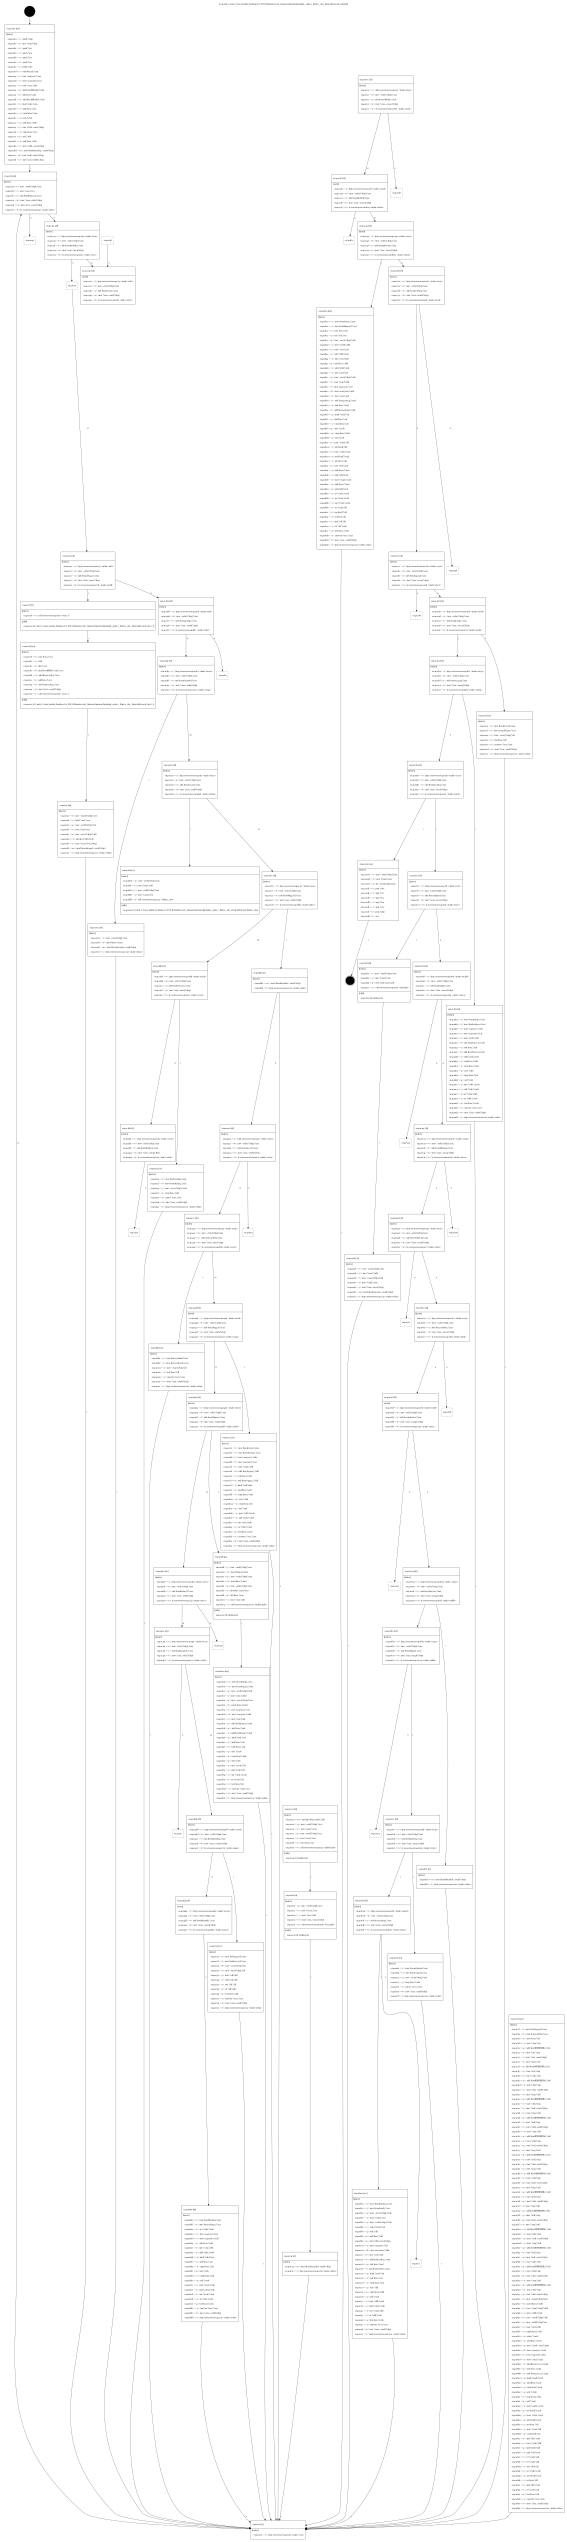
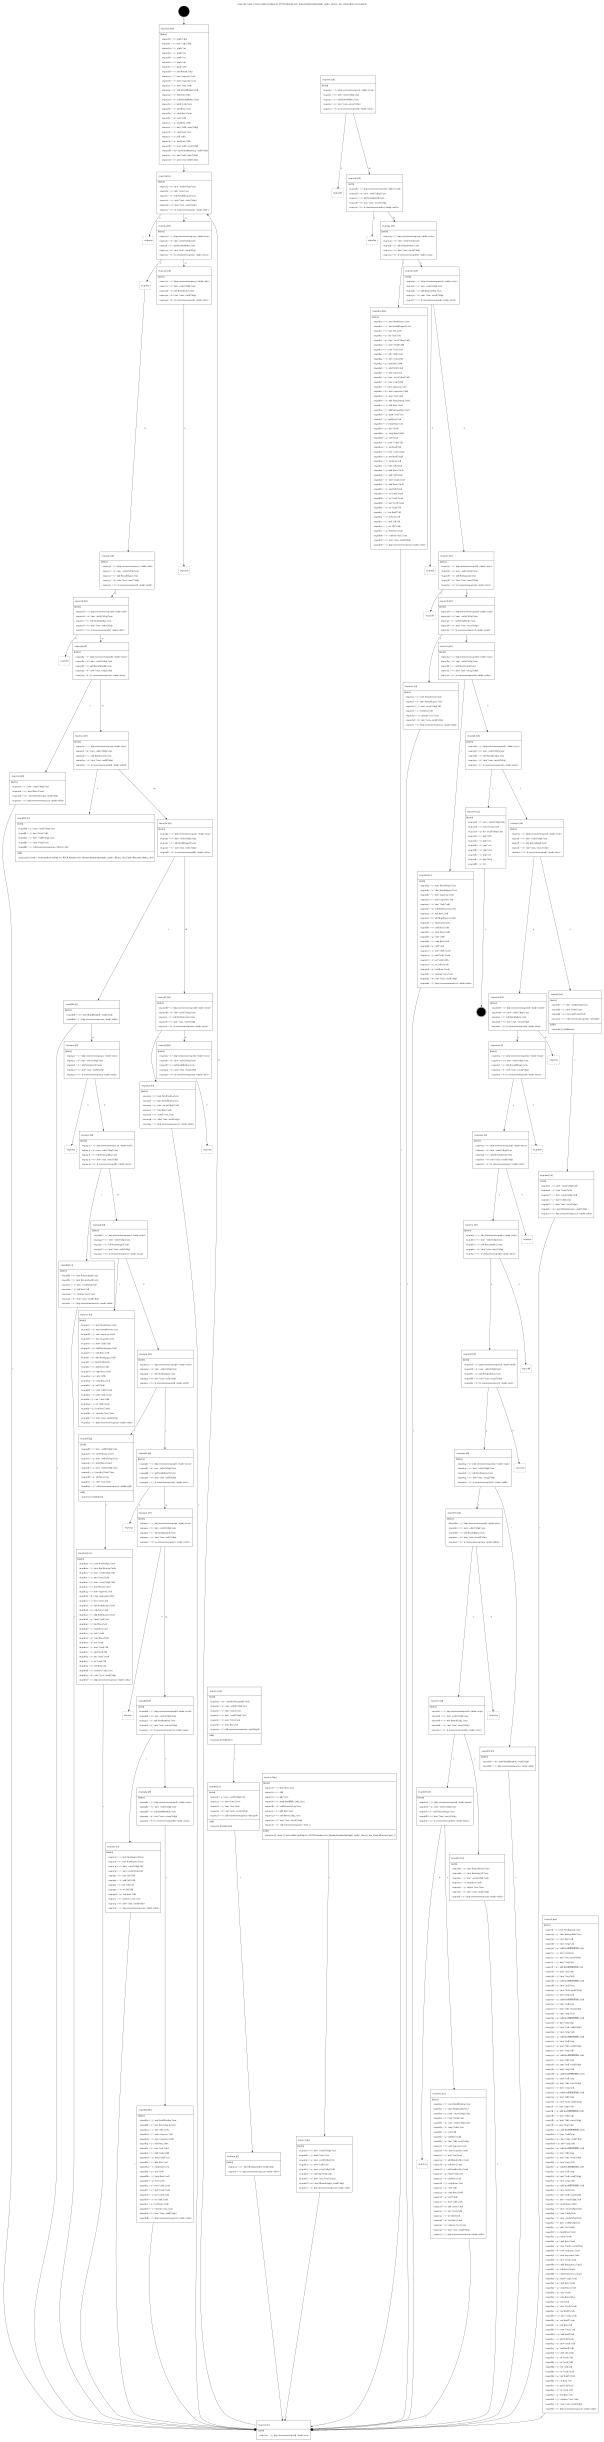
(108, 255) -> (184, 435)
(88, 616) -> none
(272, 2034) -> none
